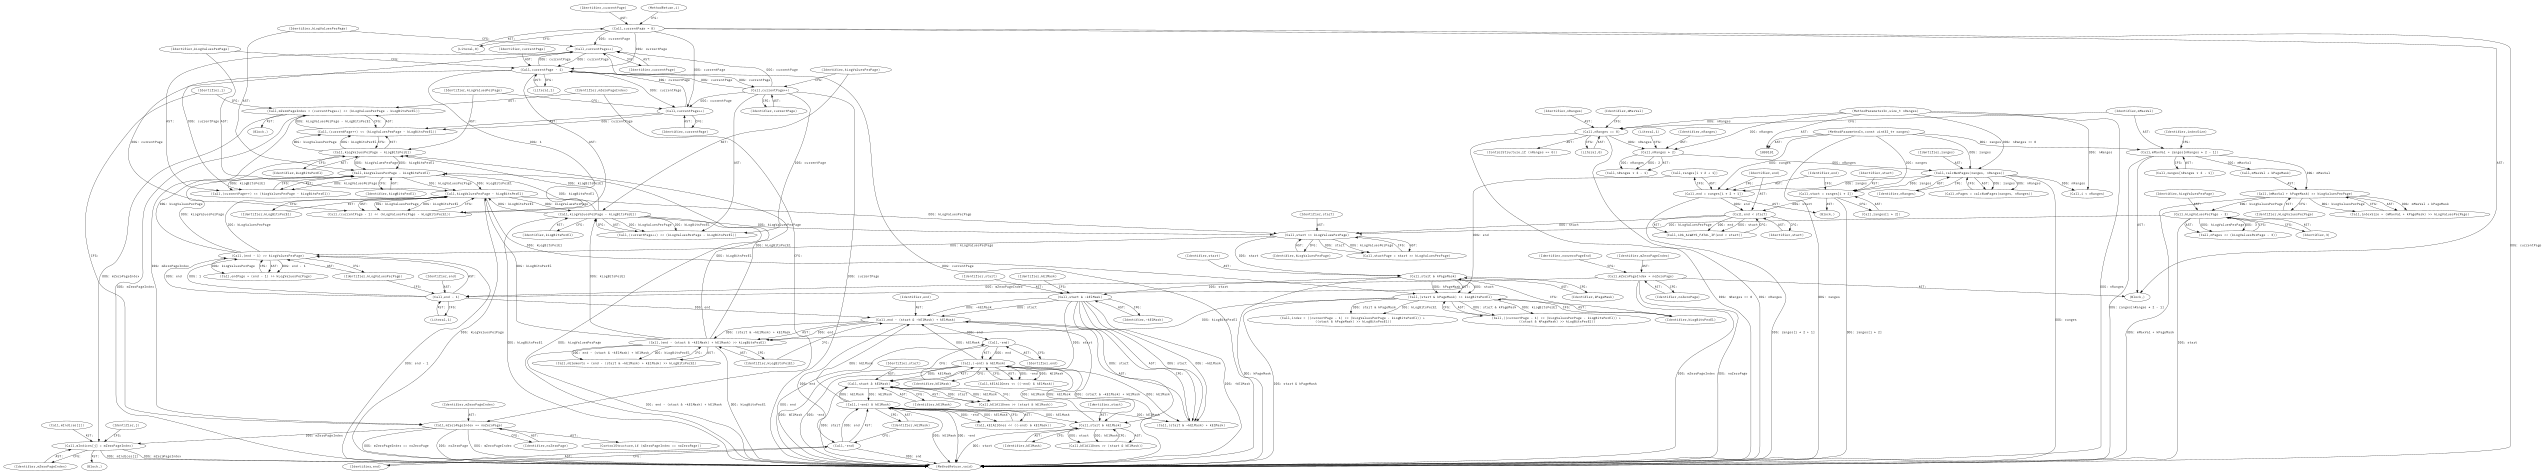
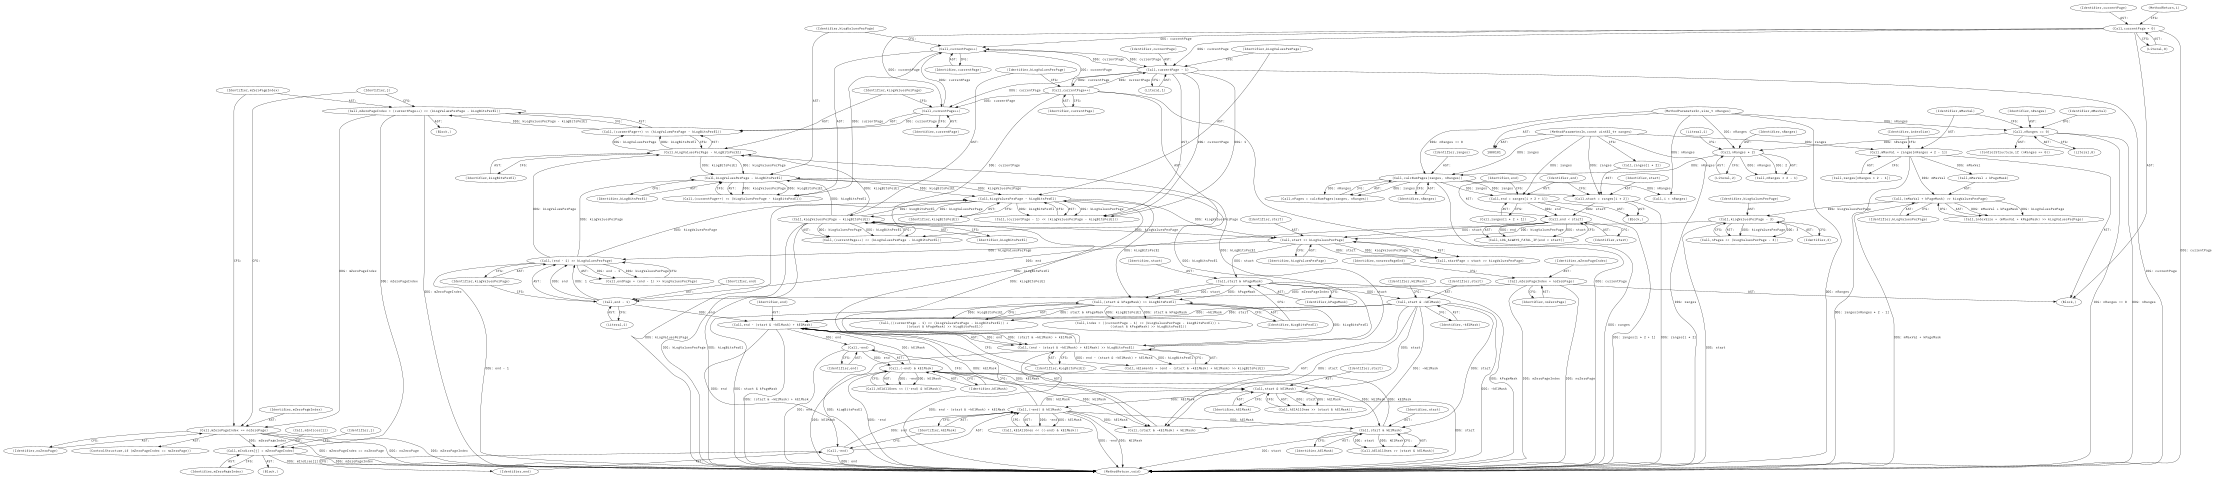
none -> (1725, 178)
(1853, 204) -> (1615, 148)
(1148, 292) -> (1115, 248)
